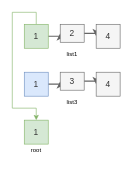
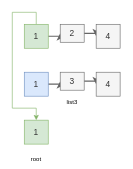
(72, 54) -> none
(36, 150) -> (36, 159)
